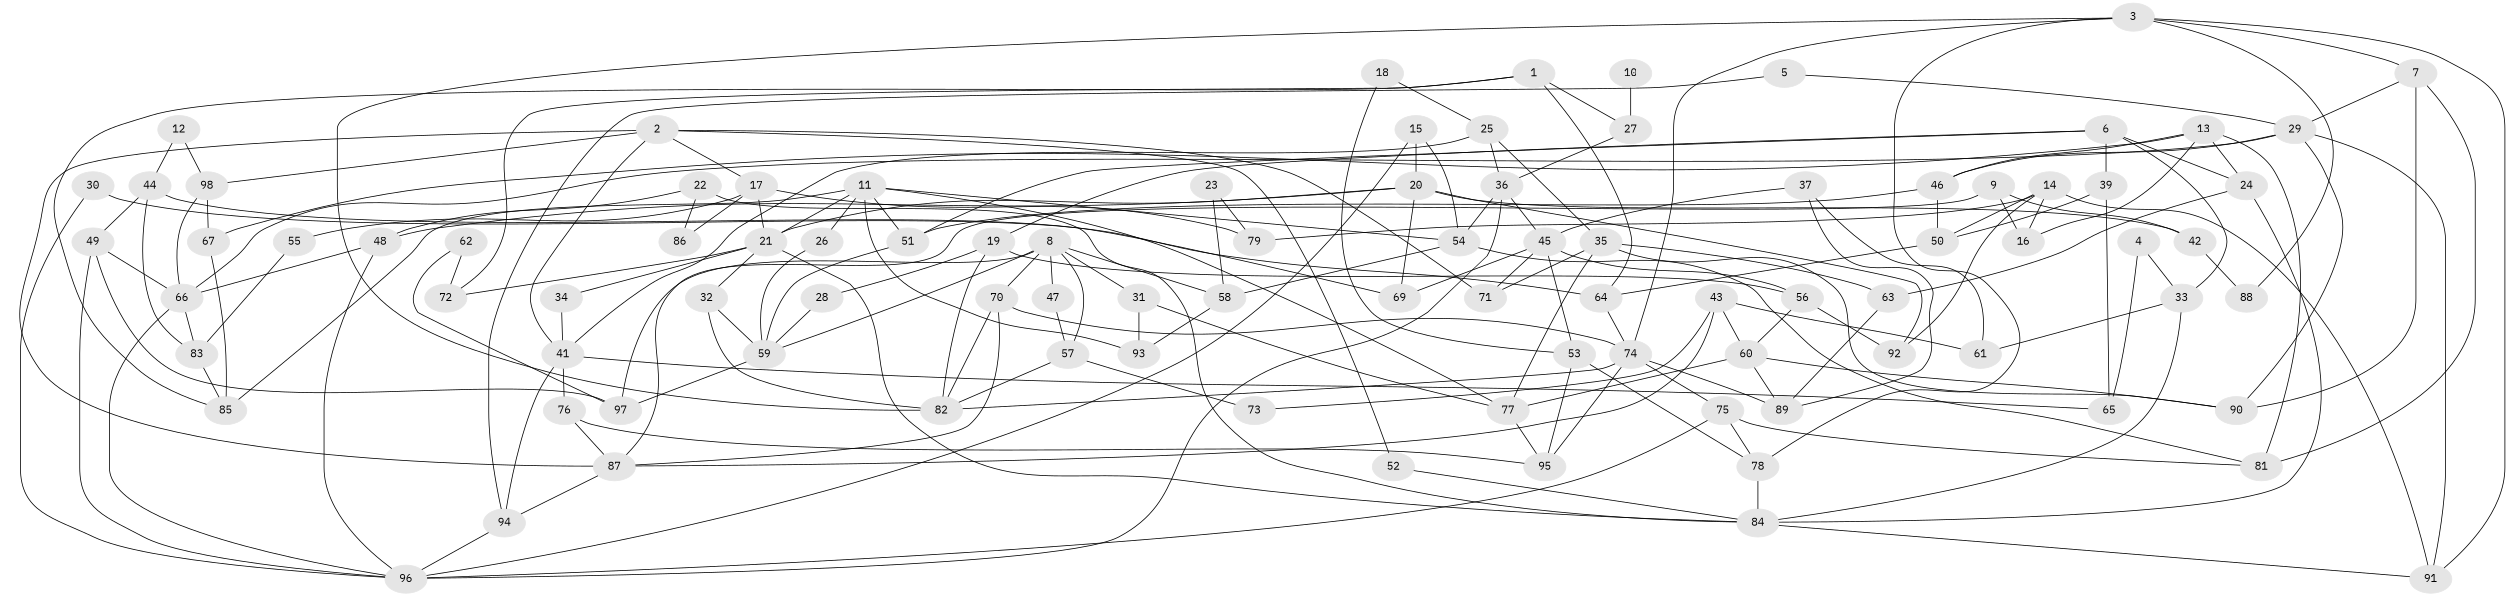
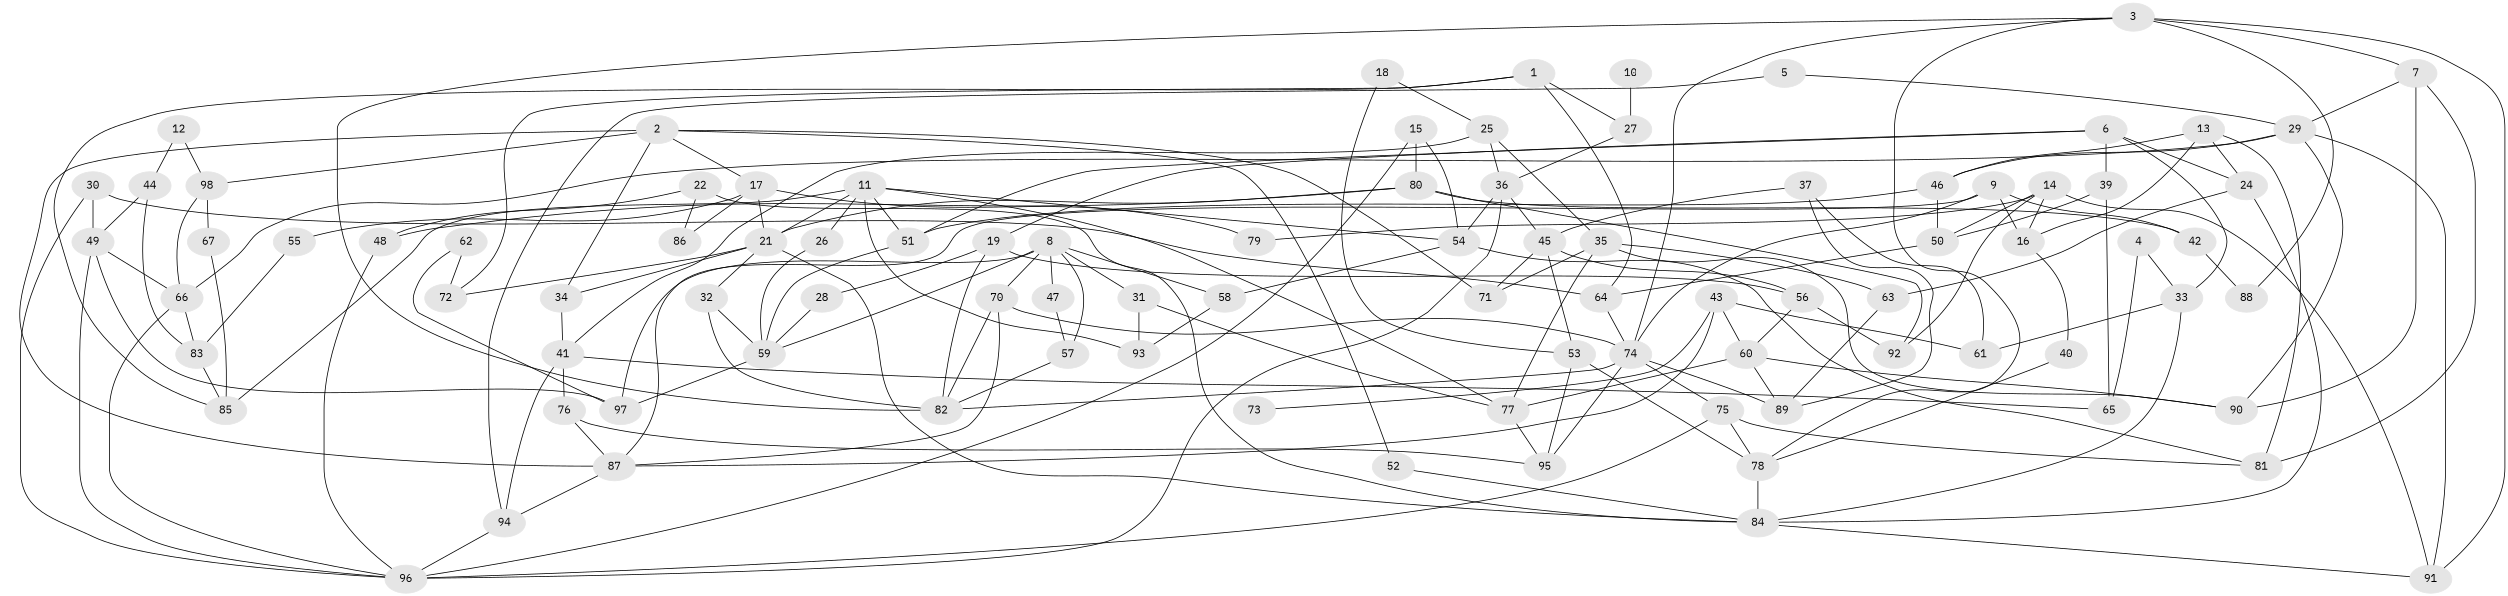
(1448, 165) -> none
(1212, 186) -> none
(1416, 186) -> (1416, 186)
none -> (93, 214)
(566, 235) -> (601, 228)
none -> (1792, 238)
(281, 270) -> none
(1400, 298) -> none
none -> (2066, 354)
(1183, 390) -> none
